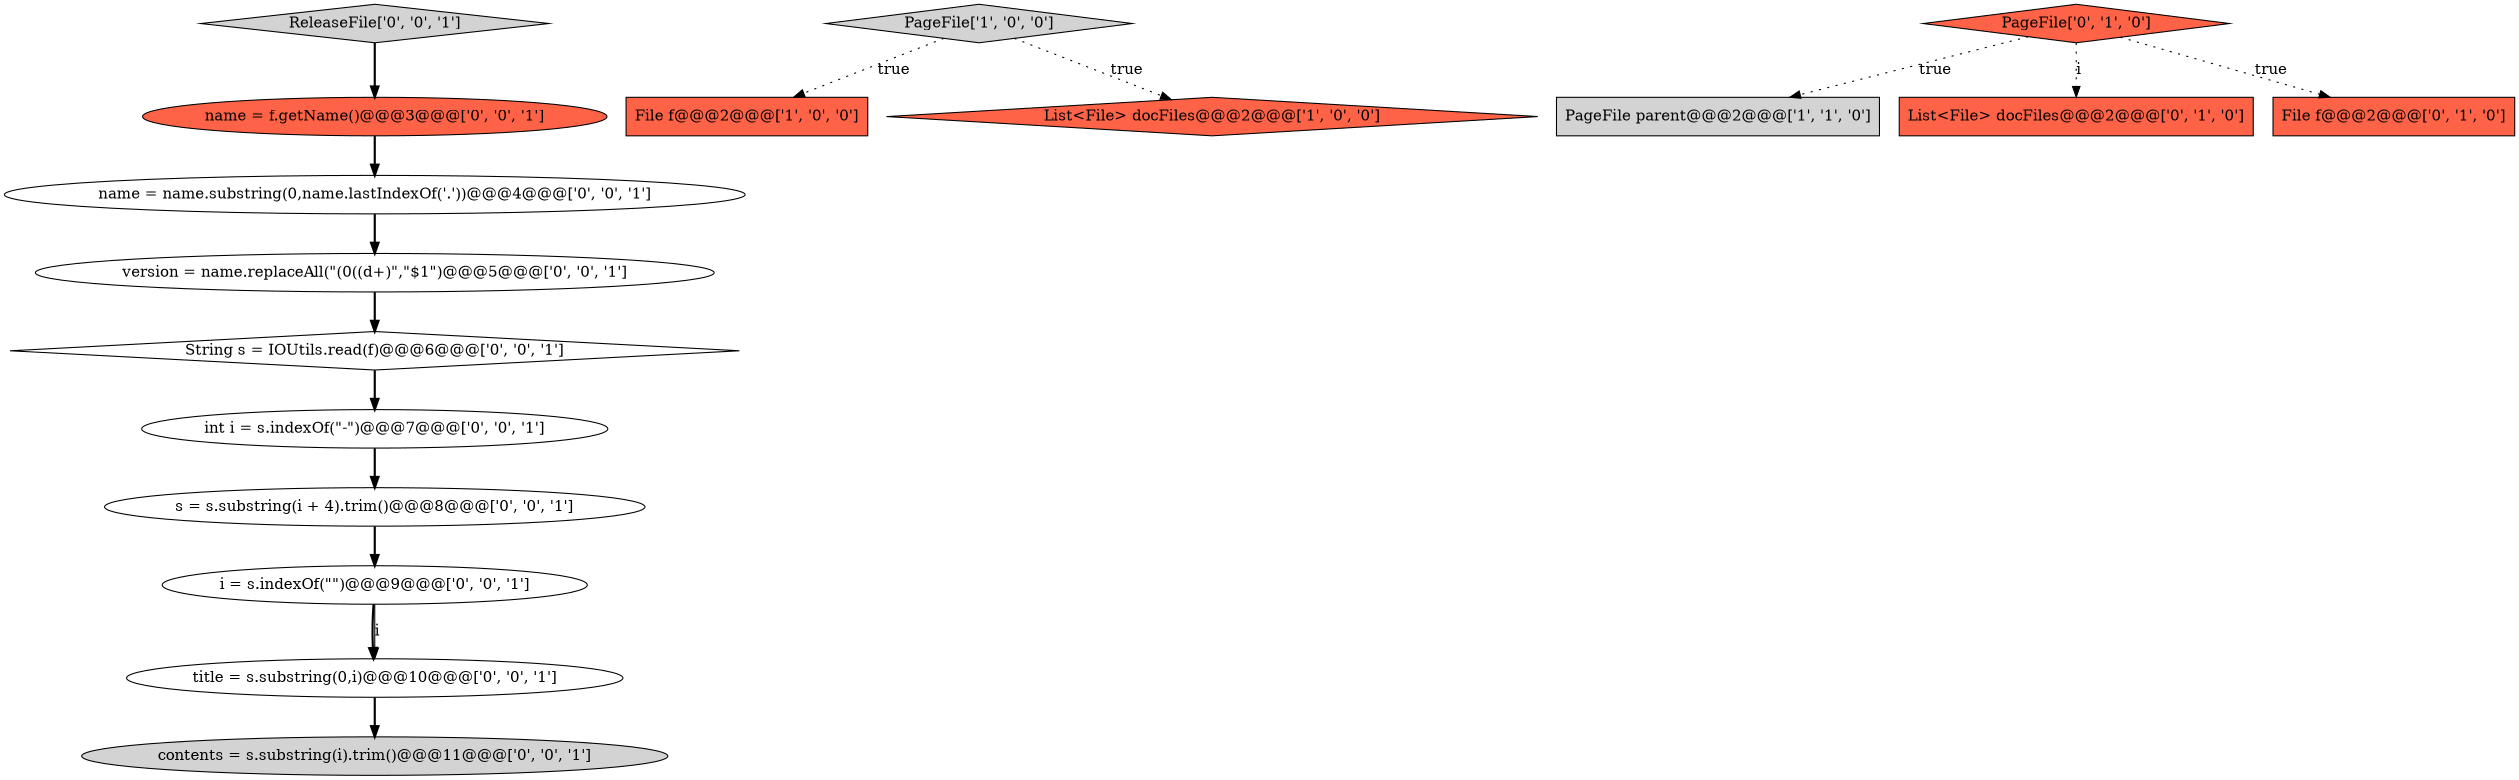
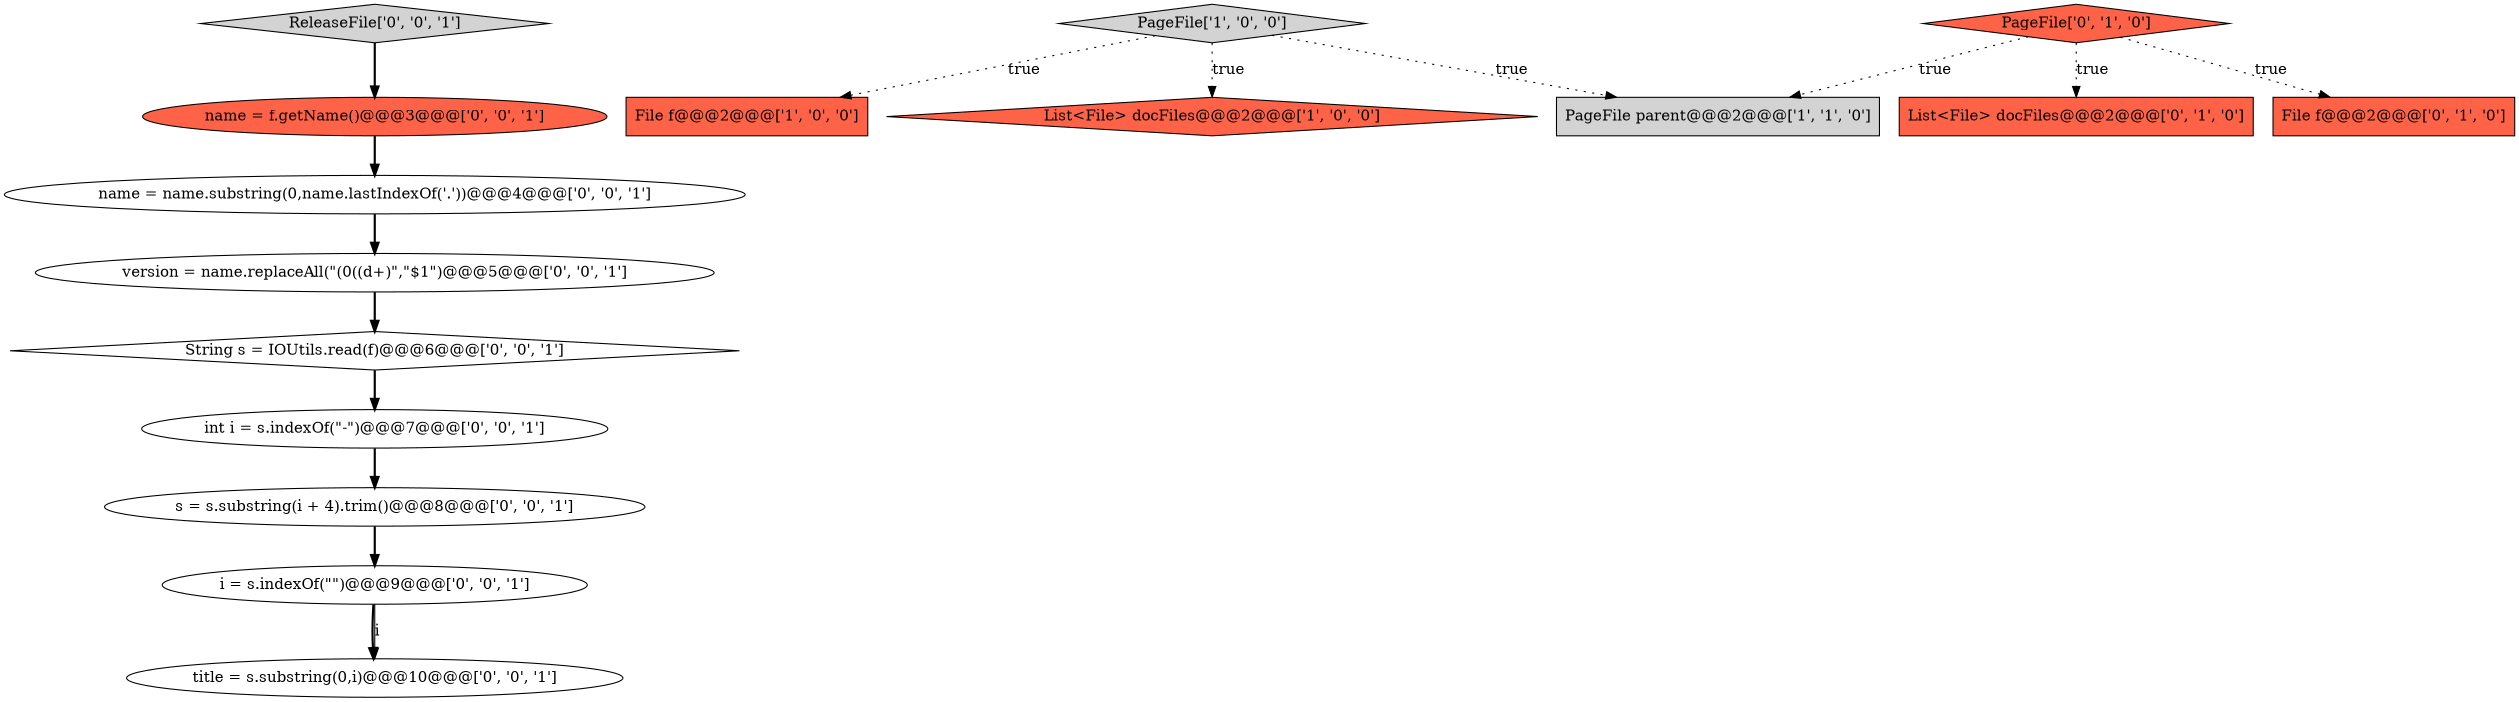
none -> (1439, 65)
(2079, 70) -> (2093, 70)
(375, 756) -> none
